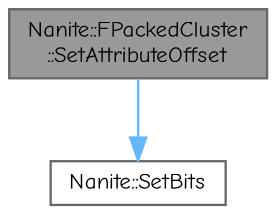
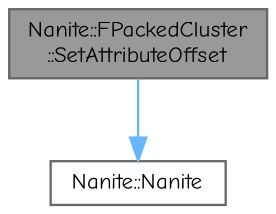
(138, 183) -> (138, 183)
